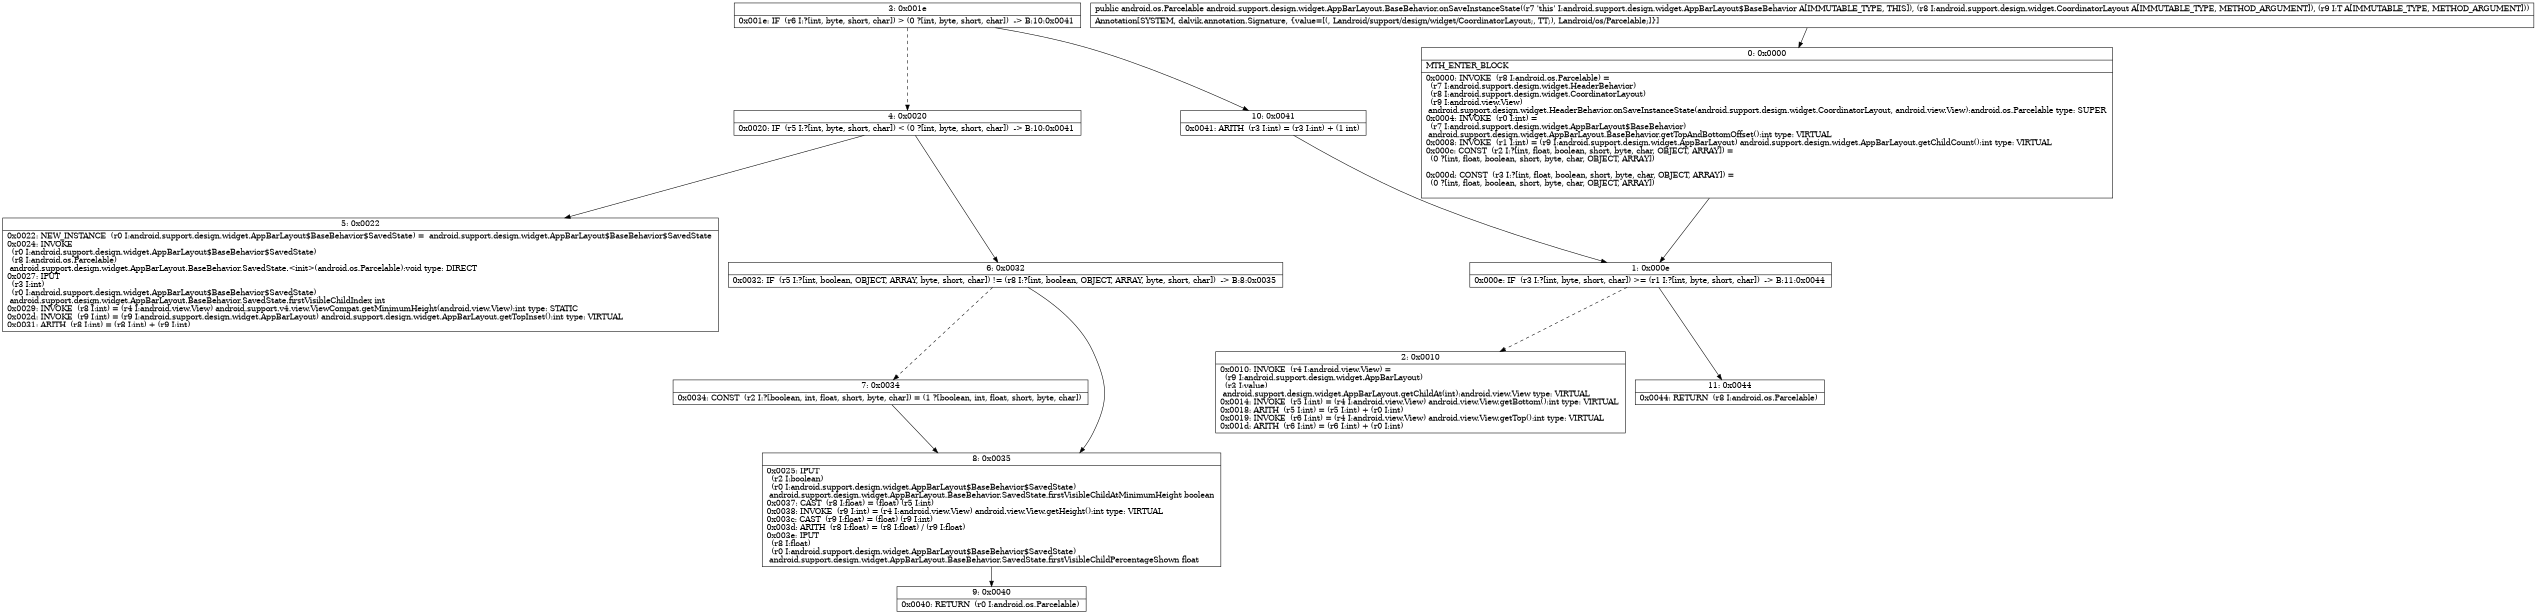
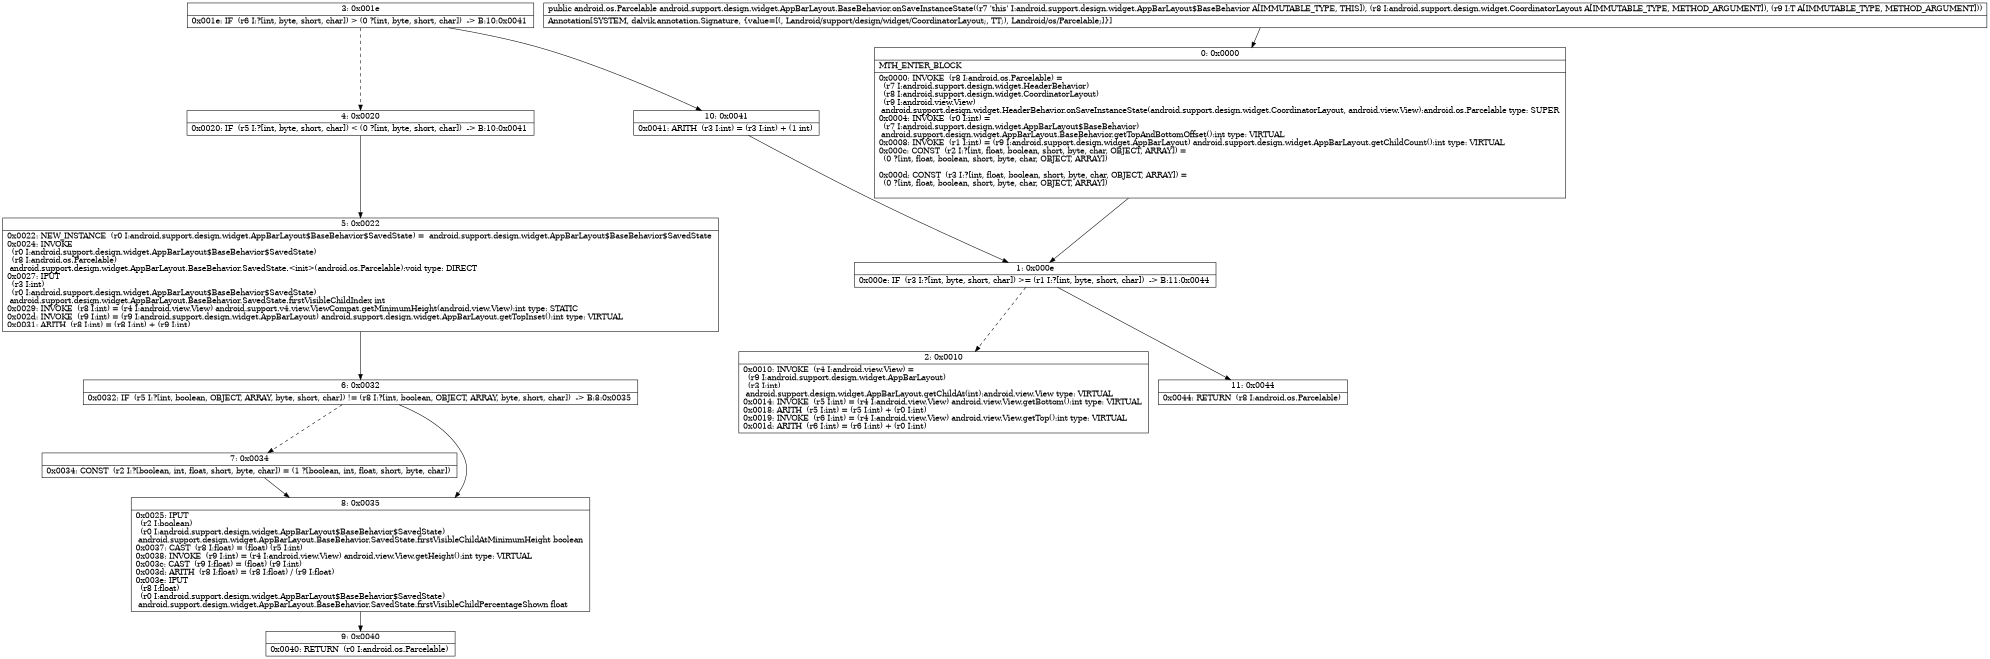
(955, 197) -> (361, 353)
(1244, 386) -> (762, 386)
